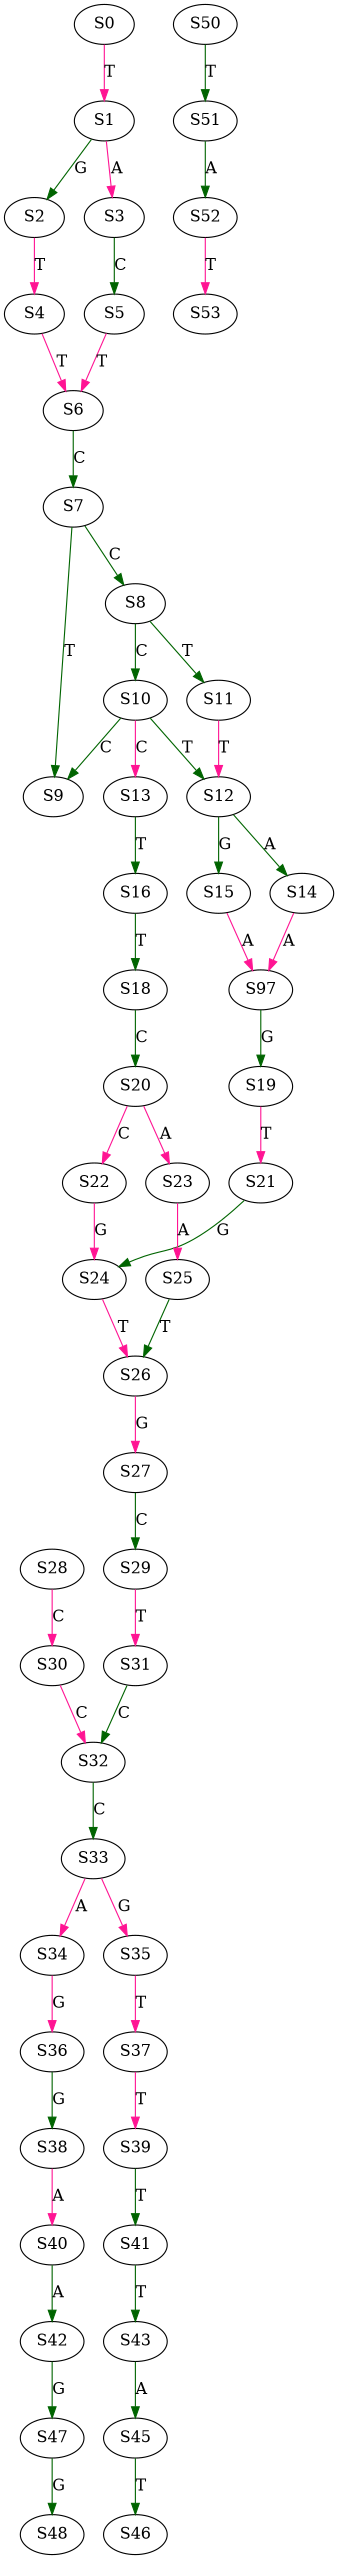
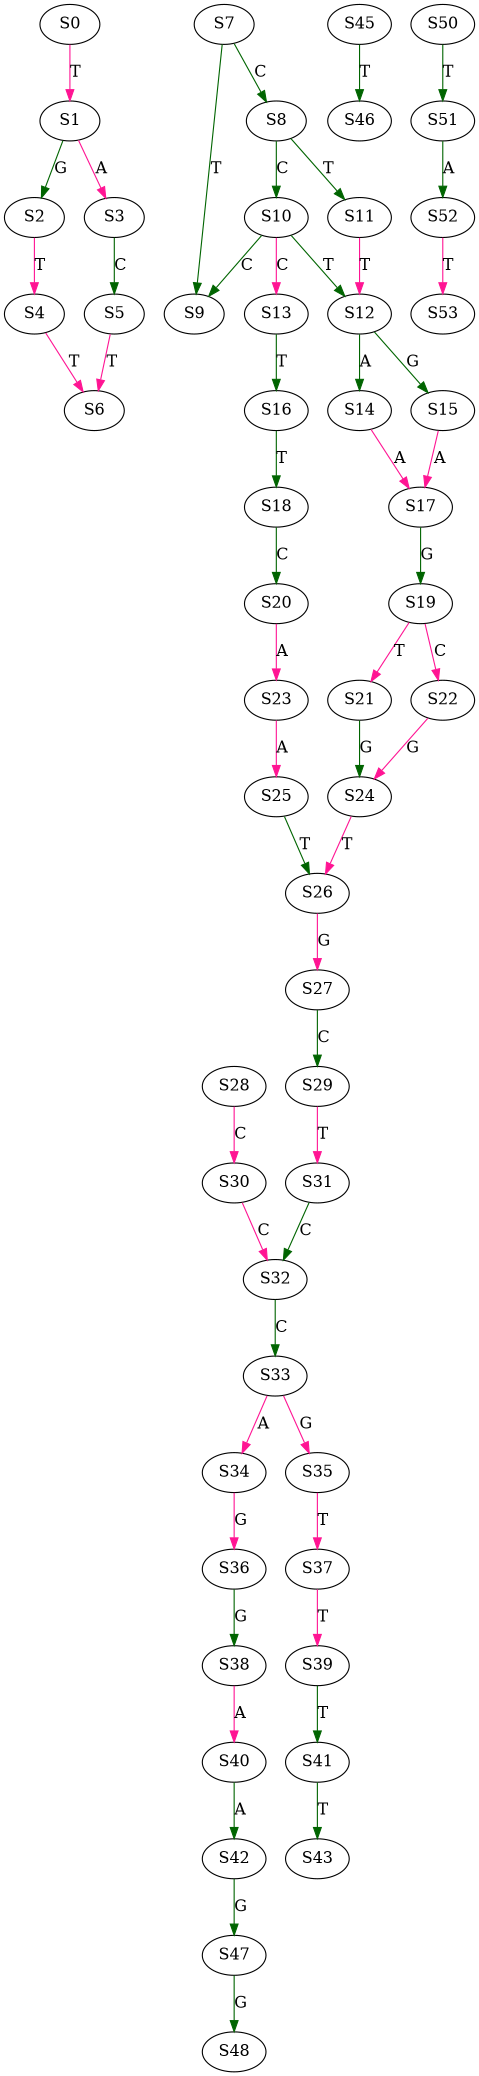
(73, 453) -> none
(261, 990) -> (421, 507)
(117, 1130) -> (430, 647)
(135, 2384) -> none
